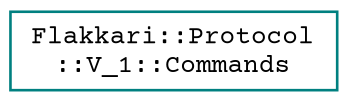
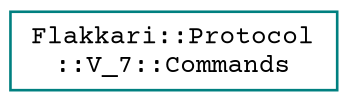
(174, 51) -> (174, 51)
